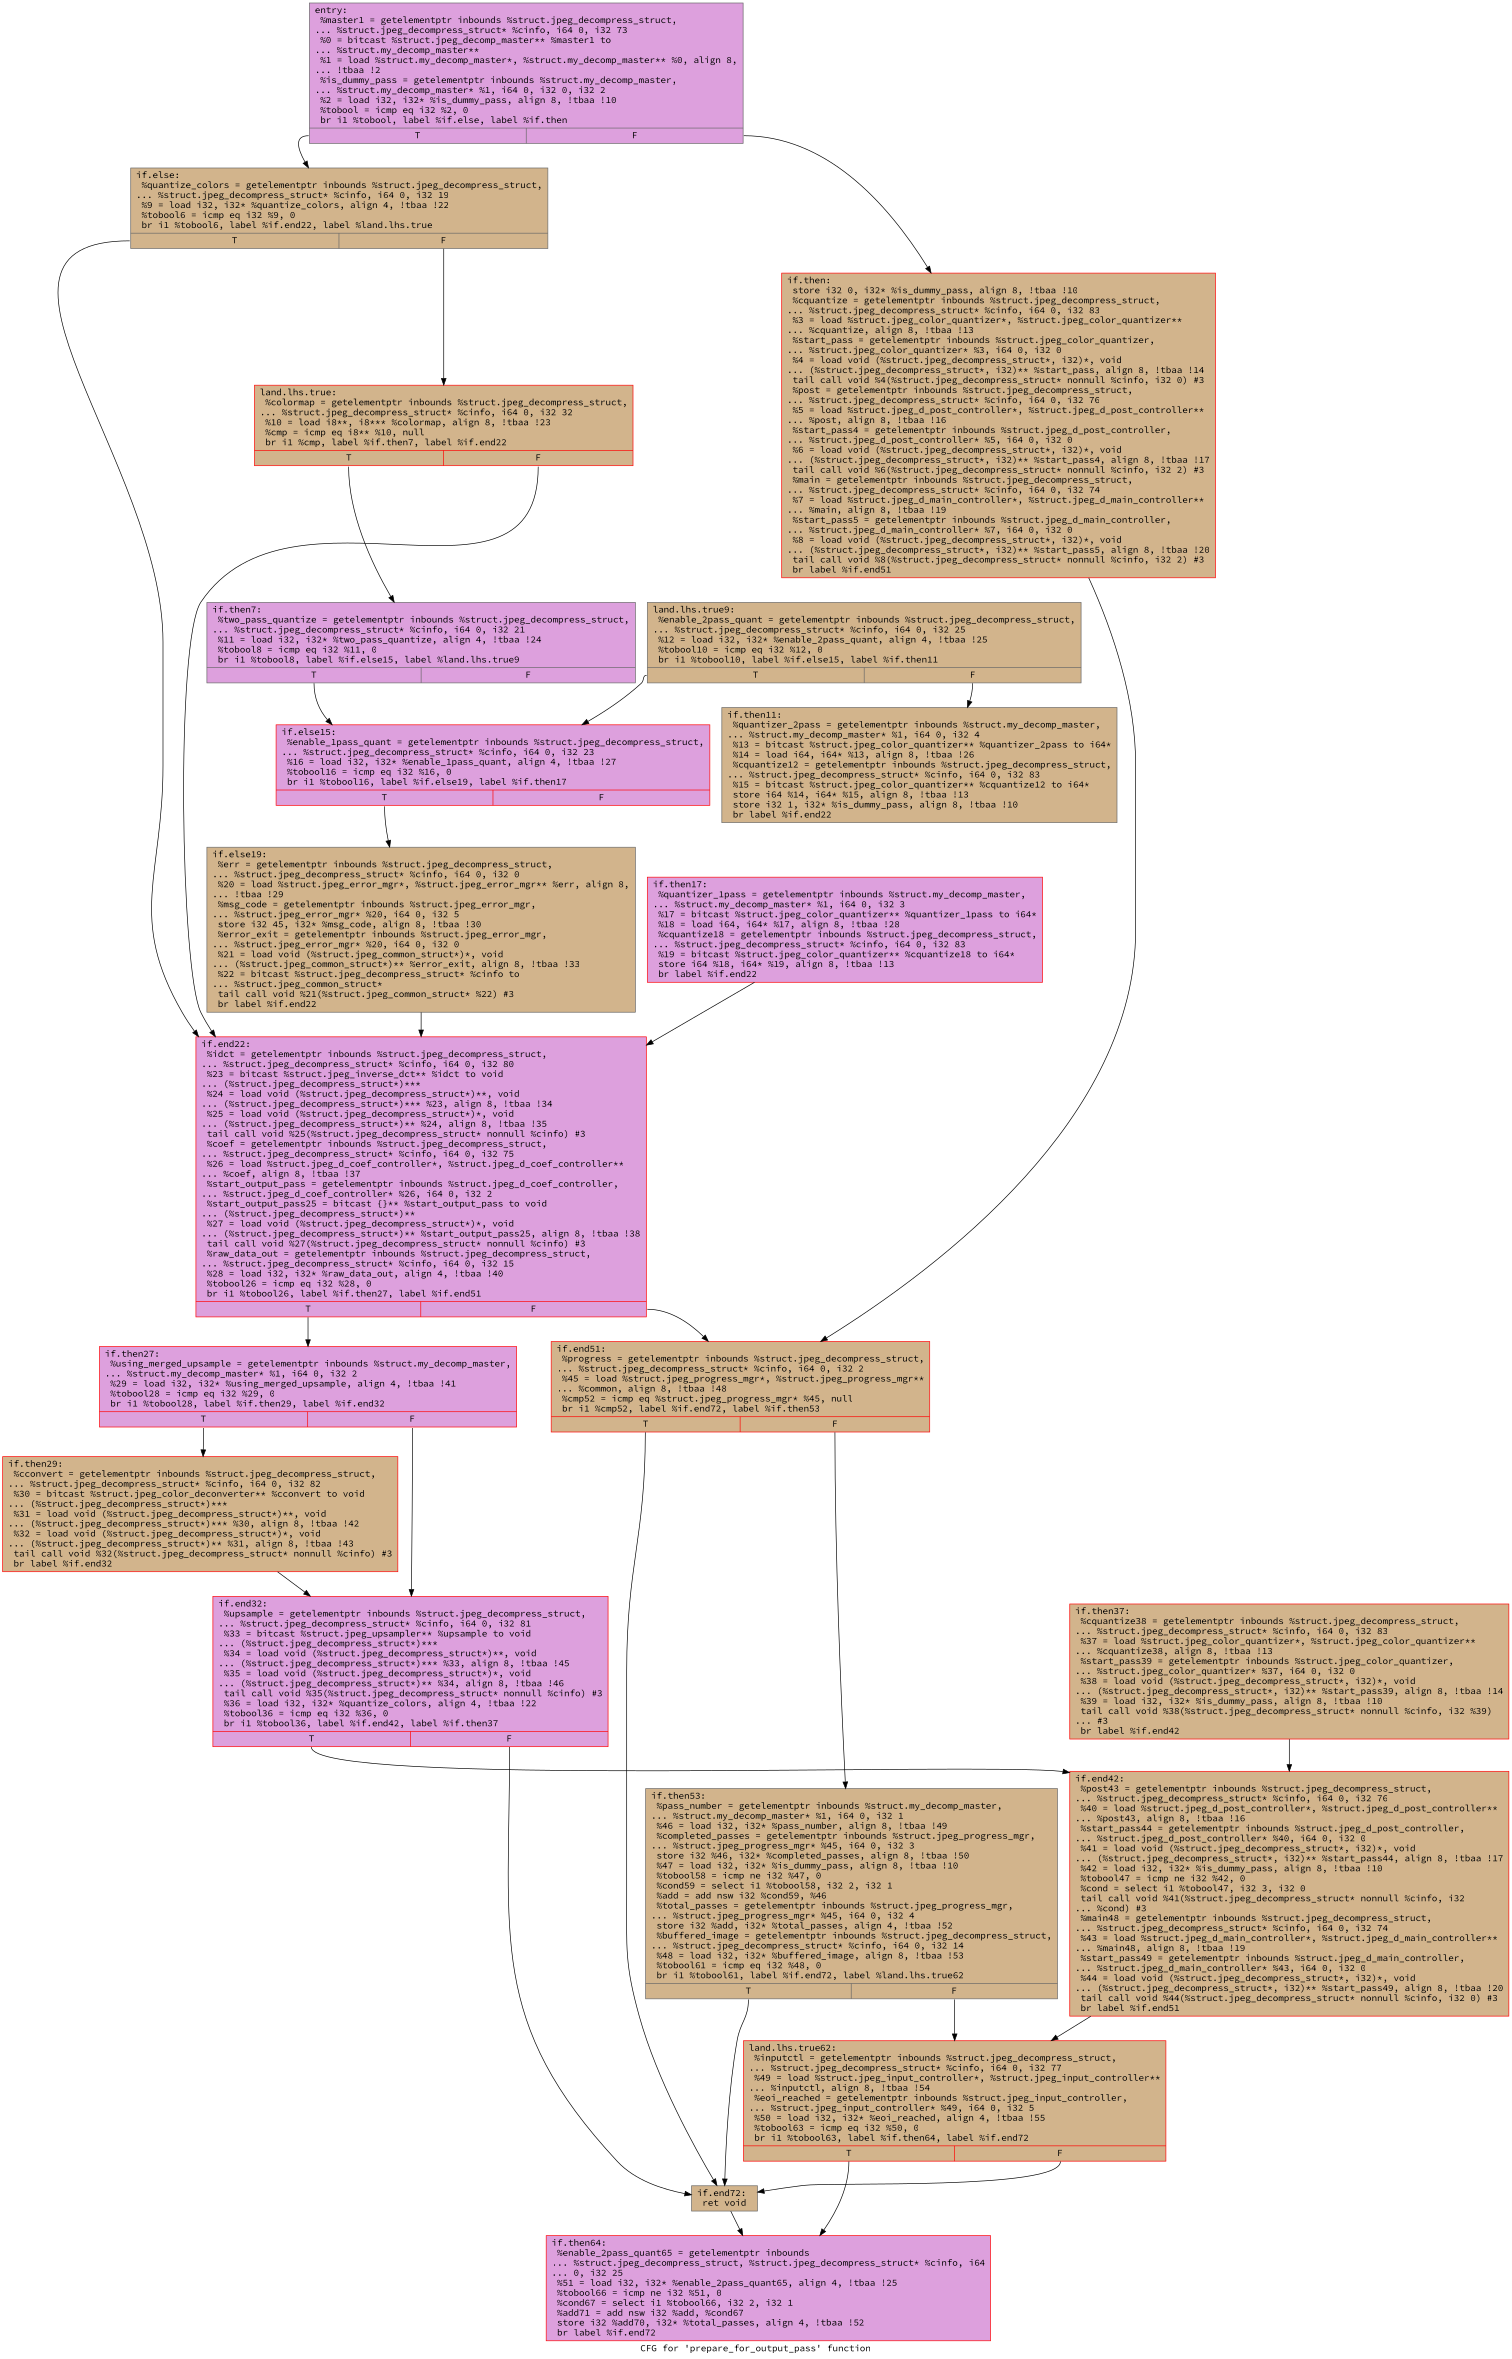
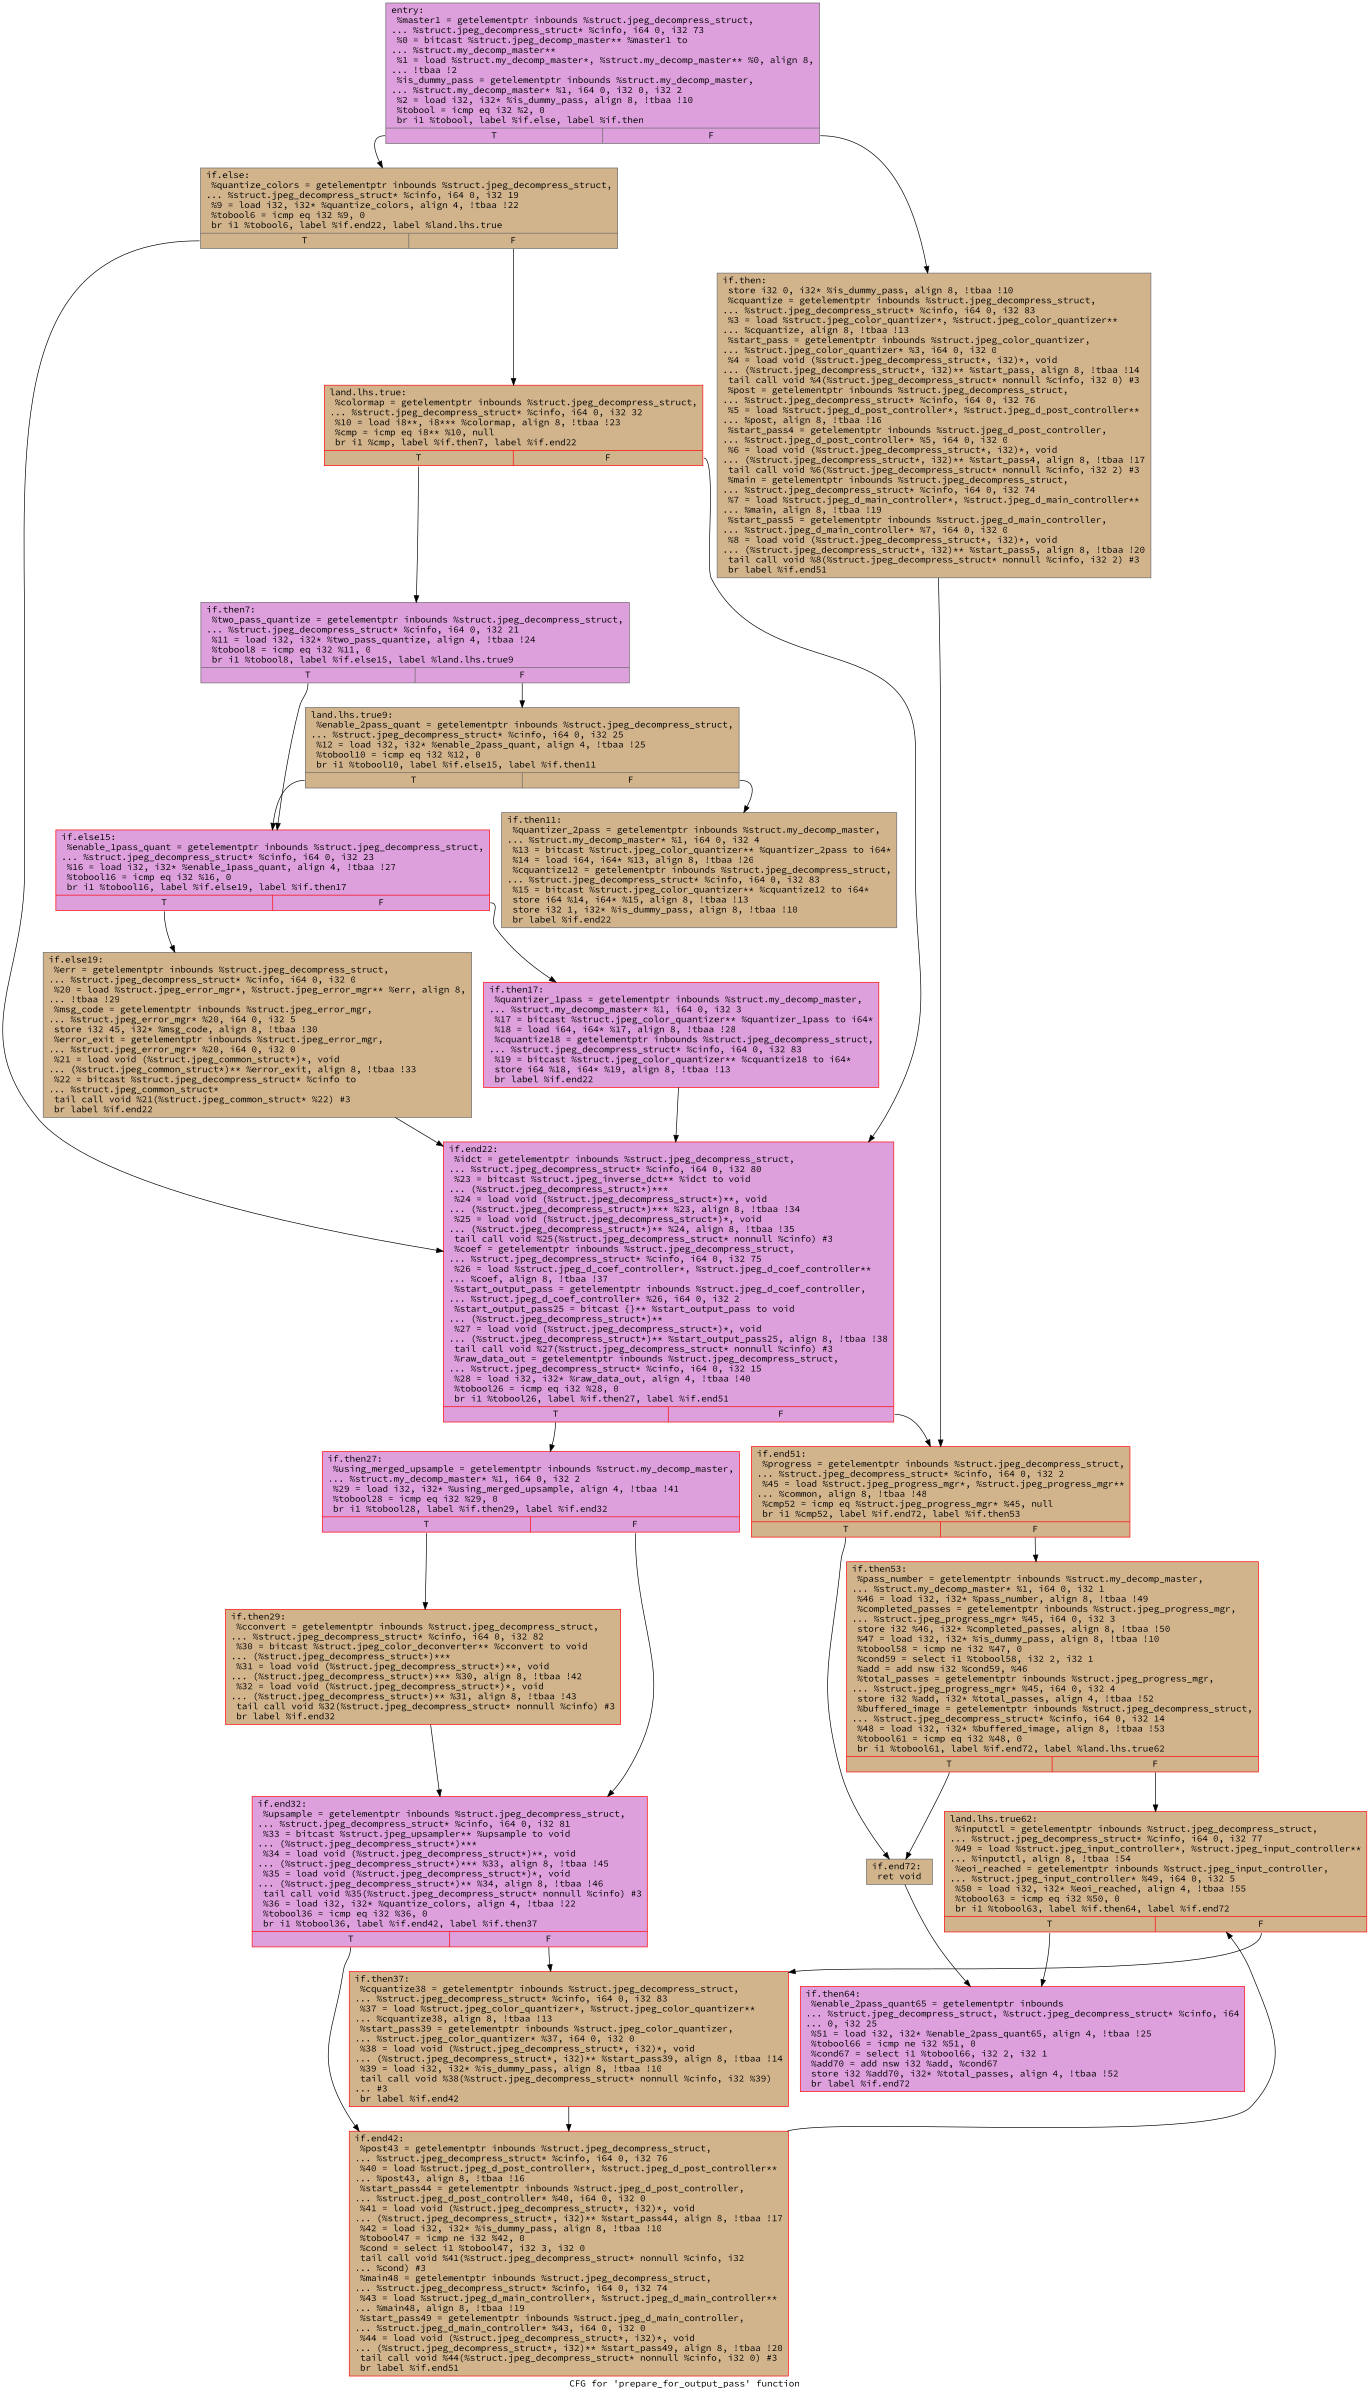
(999, 425) -> (934, 425)
none -> (522, 692)
none -> (510, 946)
(852, 1894) -> (1052, 1667)
(523, 2006) -> (549, 1956)
(914, 2184) -> (1032, 1968)
(648, 2313) -> (902, 2064)
